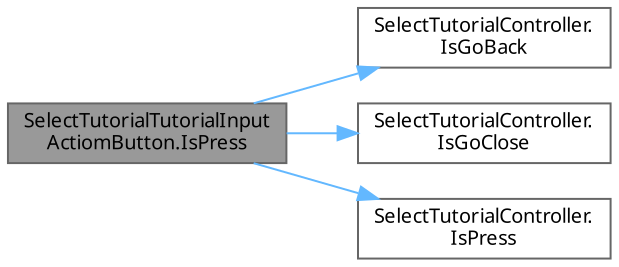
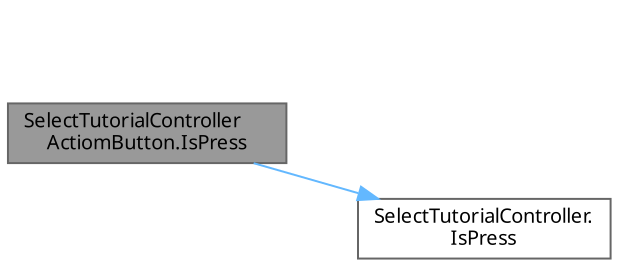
(484, 38) -> none
(147, 133) -> (147, 133)
(484, 133) -> none
